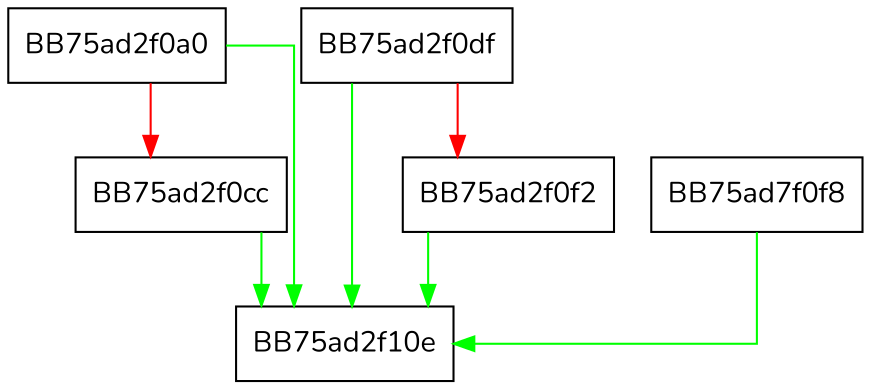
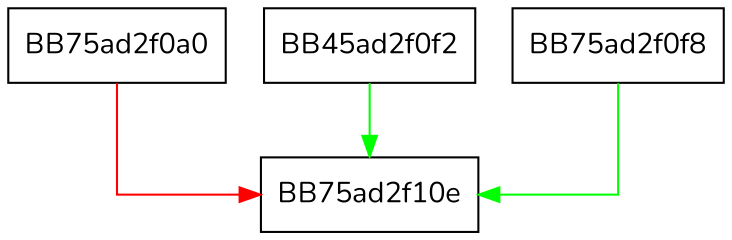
(407, 46) -> none
(294, 131) -> (123, 195)
(181, 195) -> none
(508, 195) -> (370, 46)
(757, 195) -> (618, 46)
